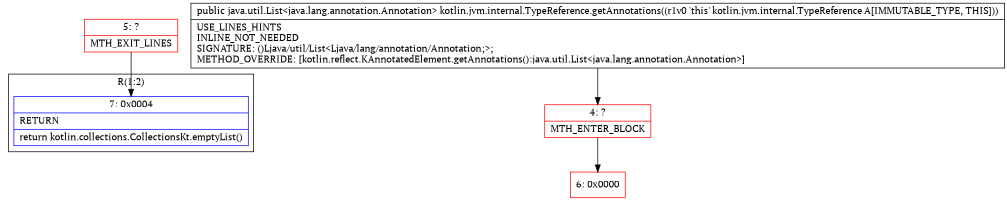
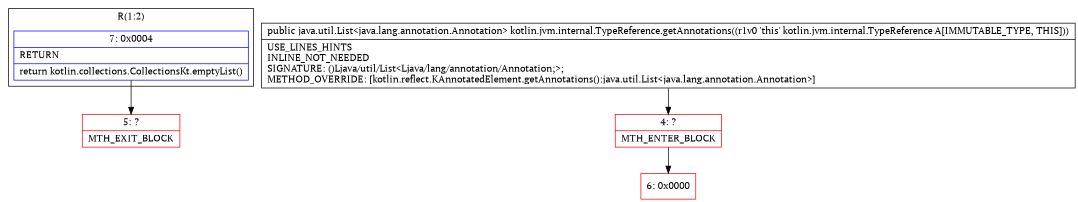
(131, 43) -> (131, 139)
(131, 70) -> (131, 94)
